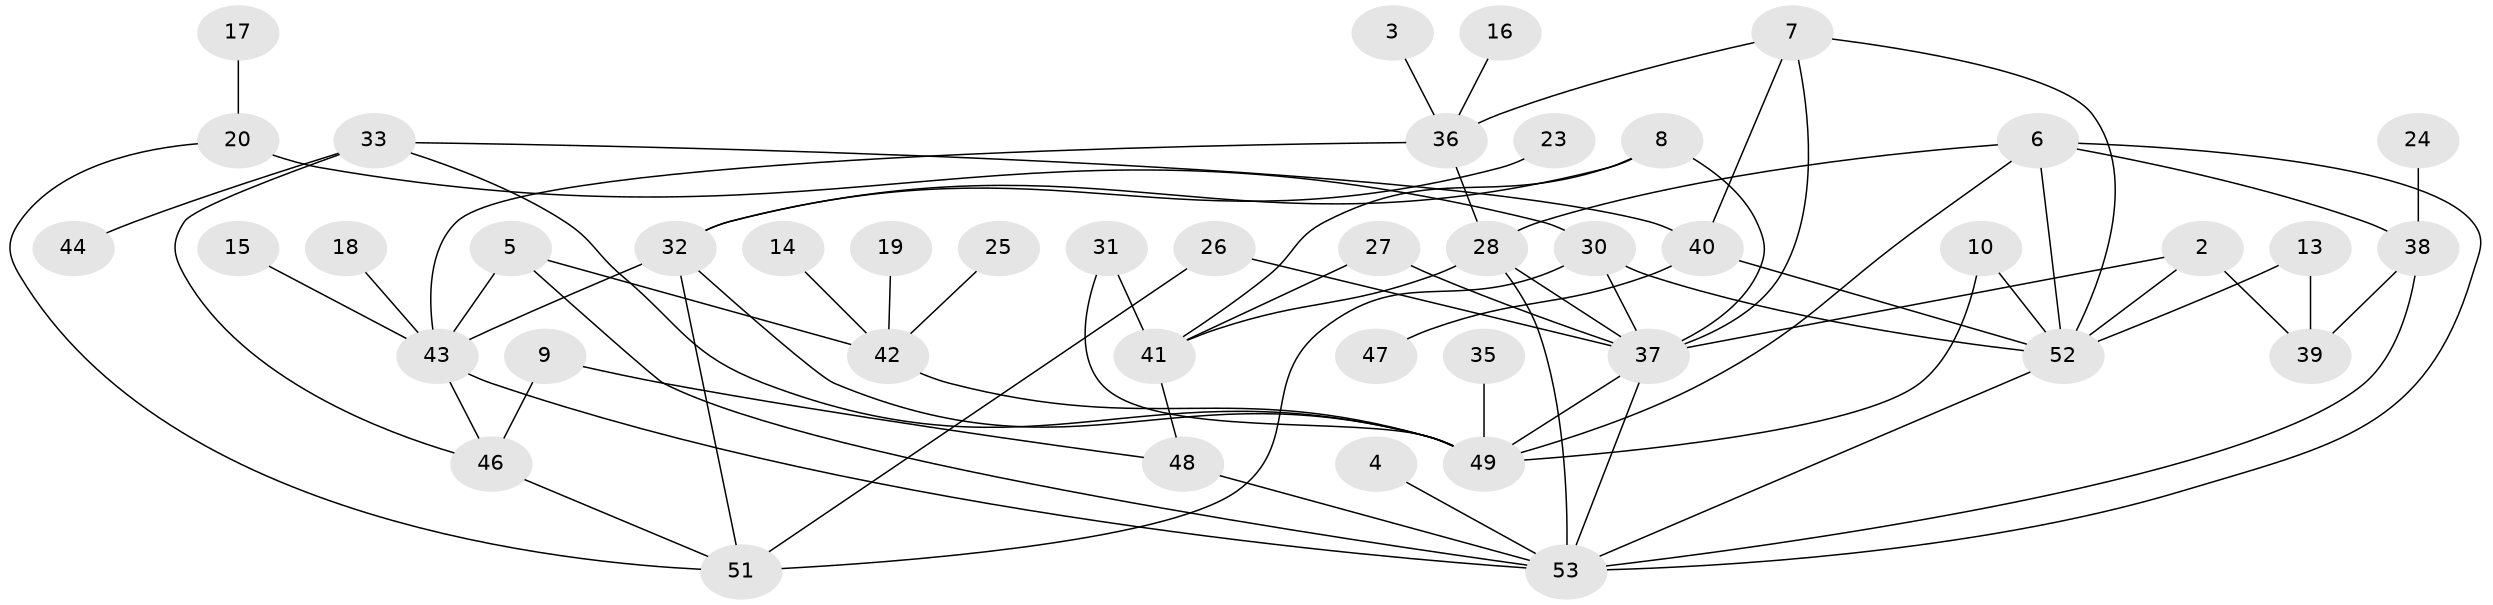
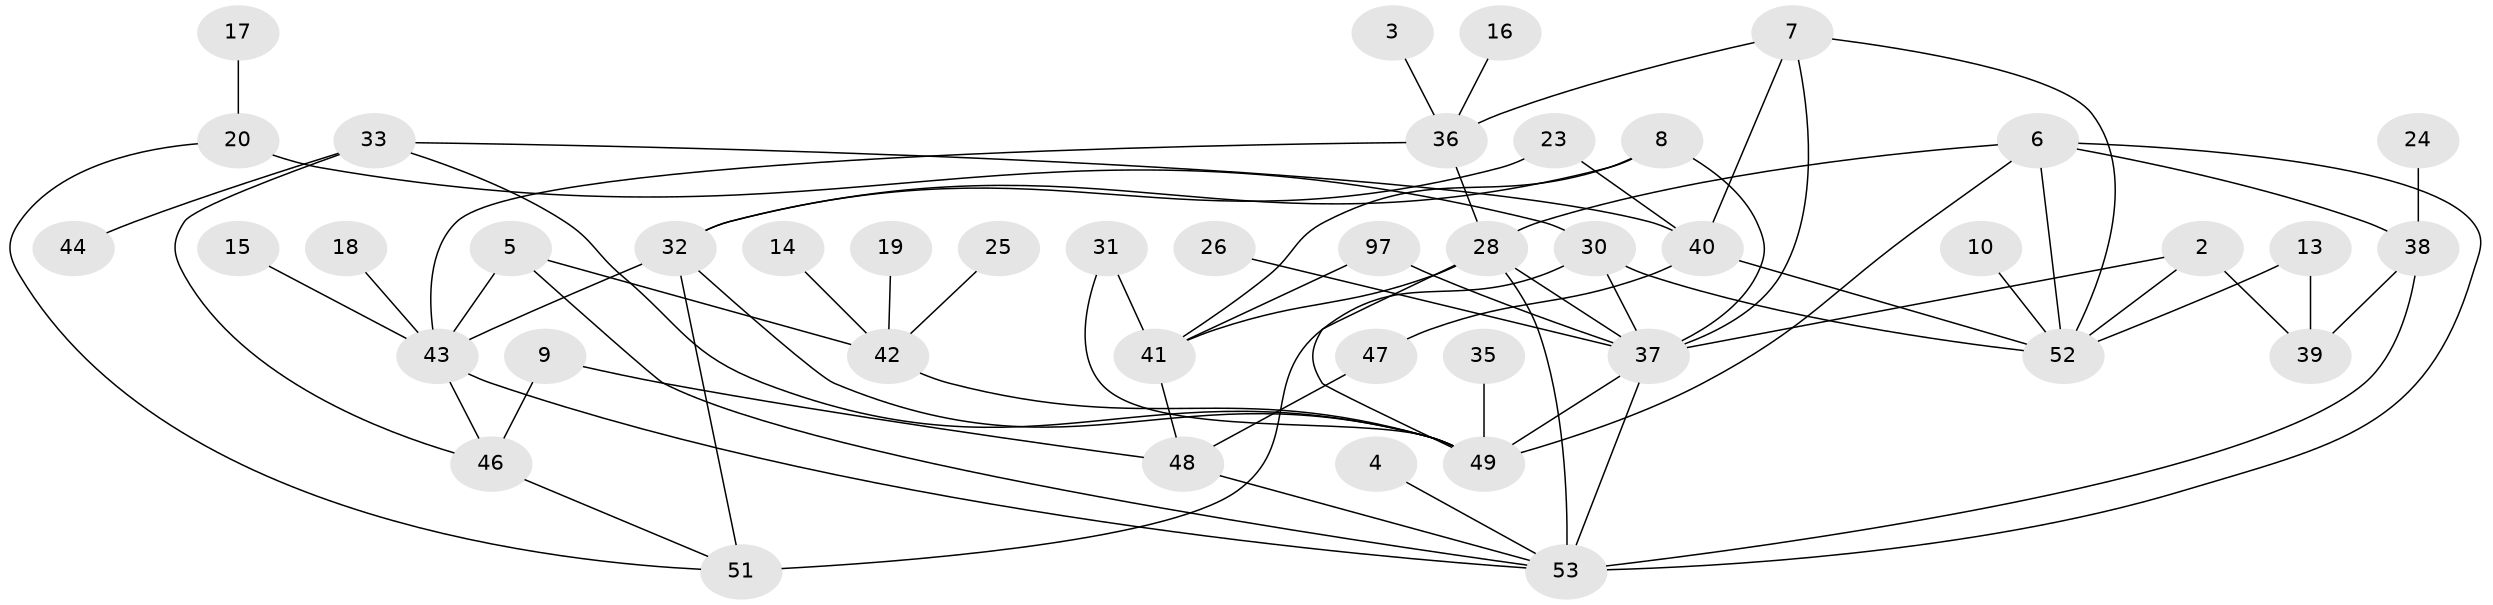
none -> (1621, 190)
(1379, 249) -> (1379, 249)
none -> (1296, 401)
(978, 410) -> none
(1787, 428) -> (1313, 355)
(1815, 464) -> none
